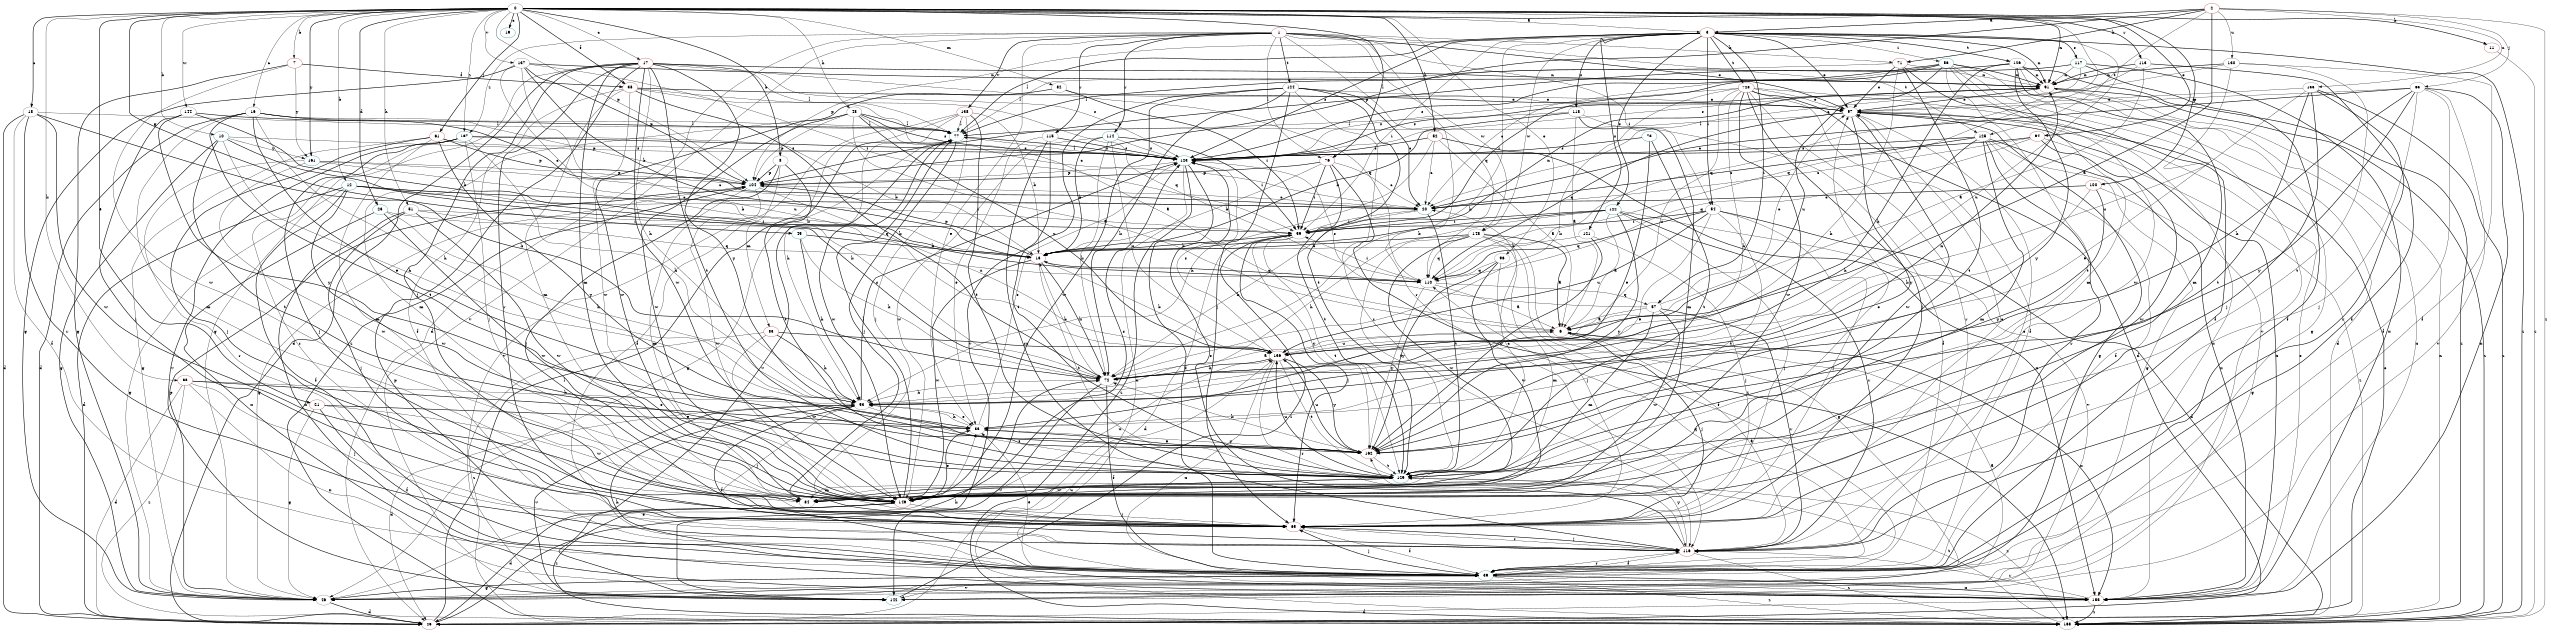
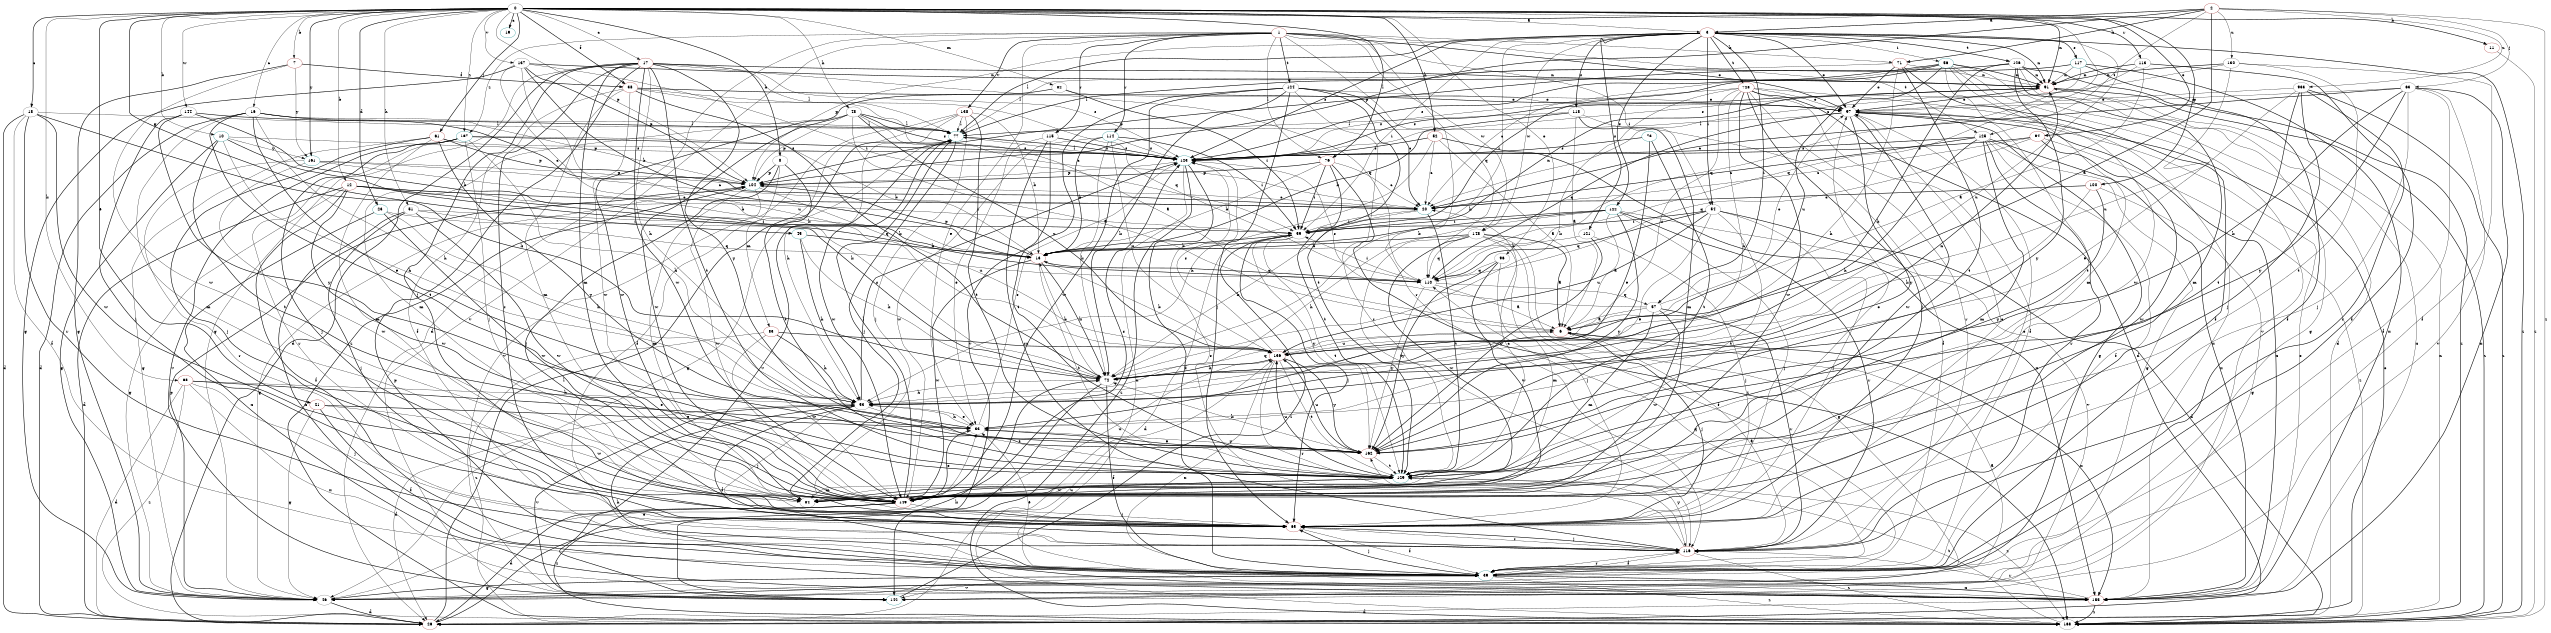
(2311, 88) -> (2301, 88)
(349, 185) -> (349, 185)
(1265, 356) -> (1265, 356)
(1211, 425) -> (1211, 425)
